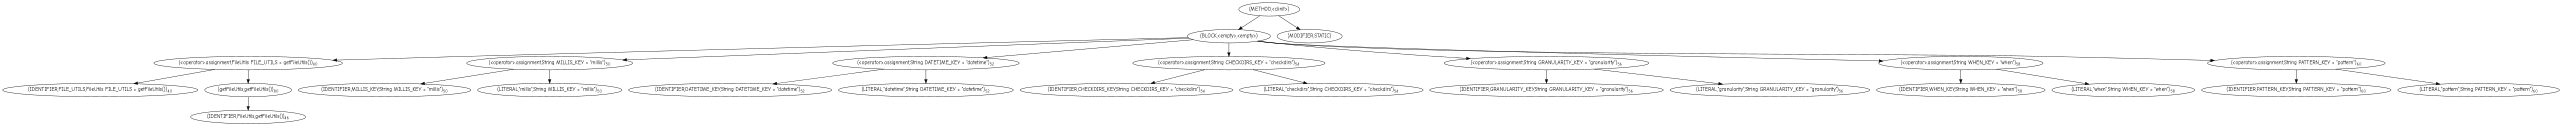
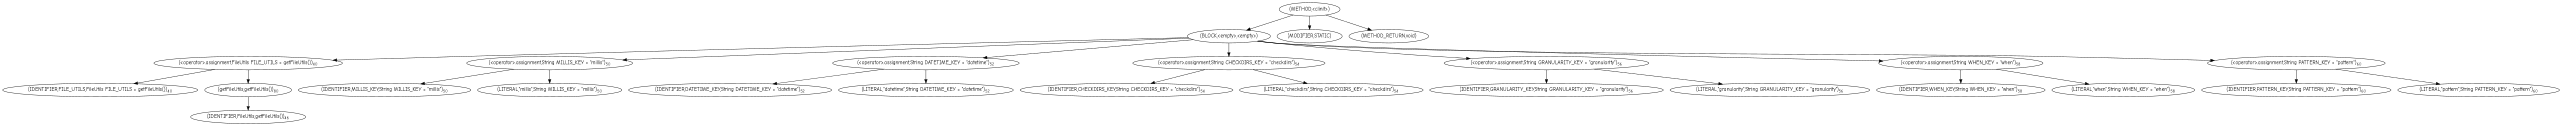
none -> (1389, 36)
